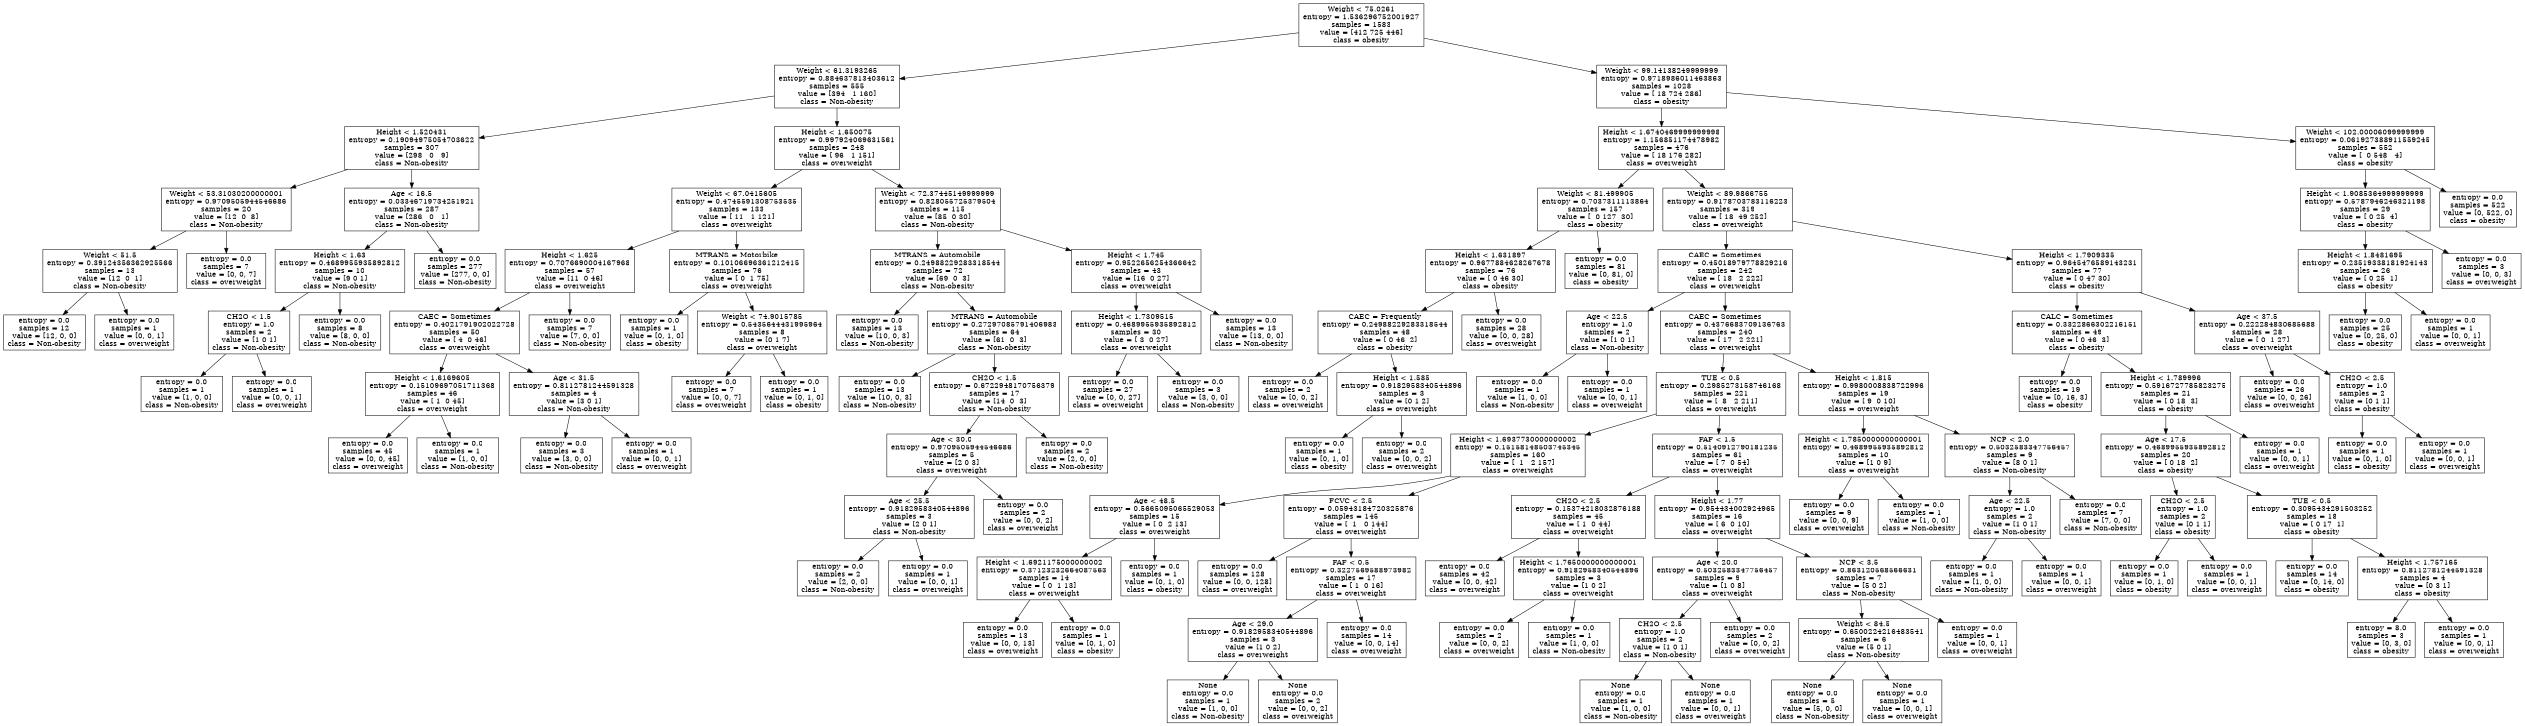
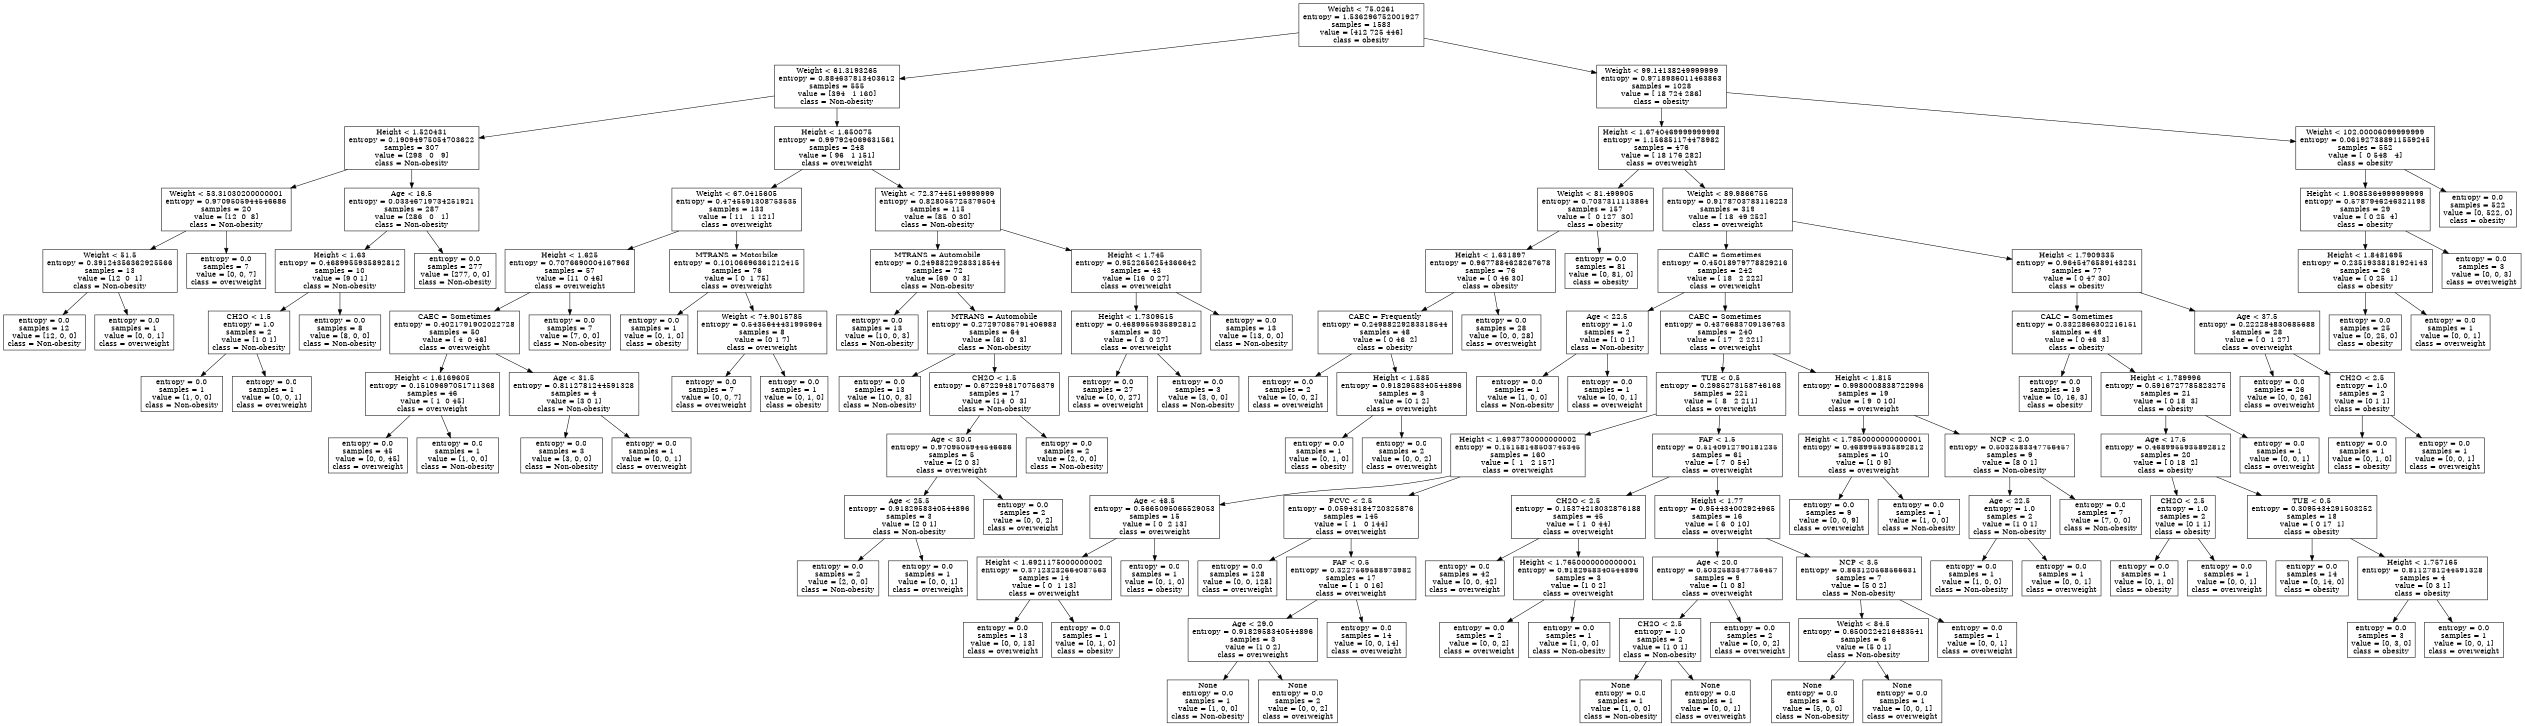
(2381, 640) -> (2381, 640)
